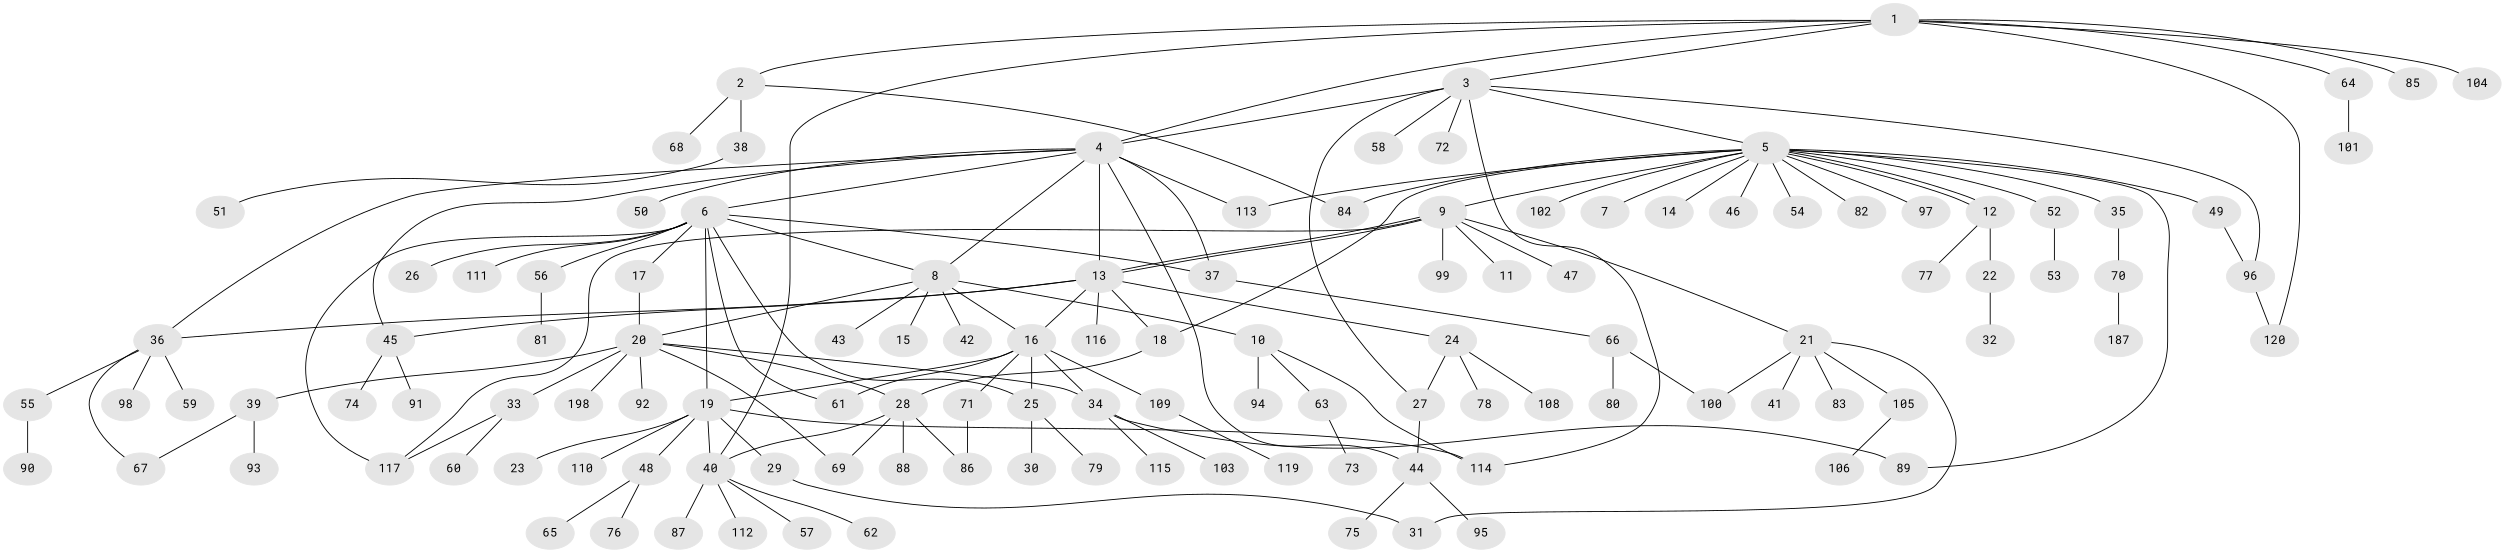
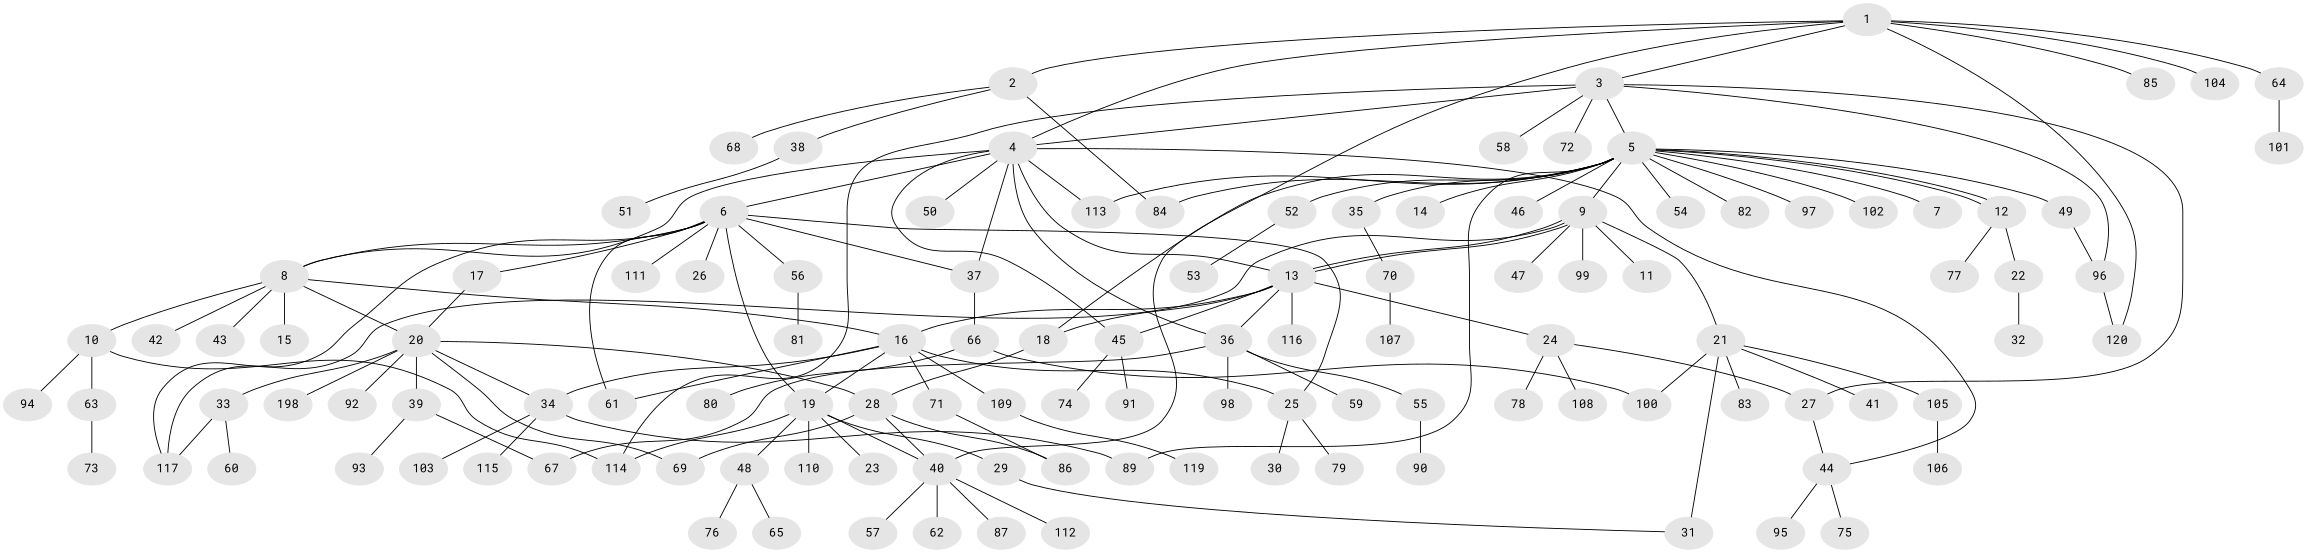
(2119, 341) -> (1390, 341)
(903, 469) -> none
